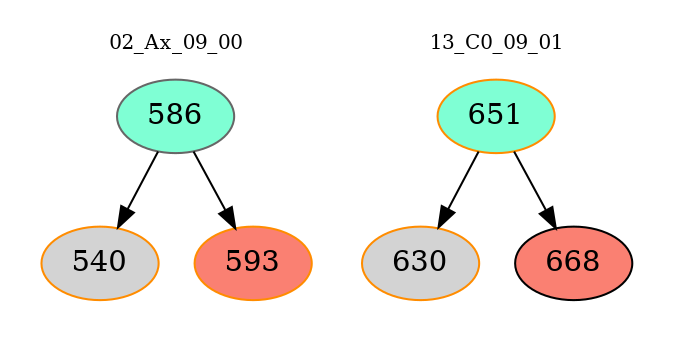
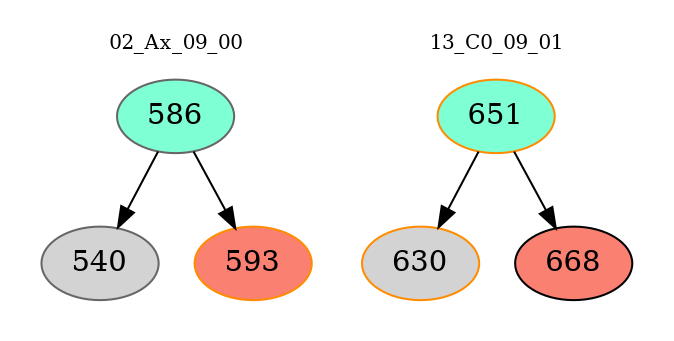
(100, 263) -> (100, 263)
